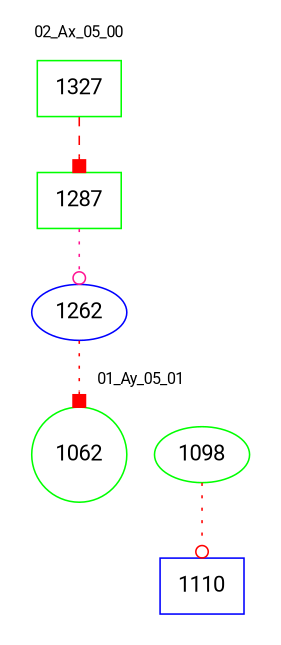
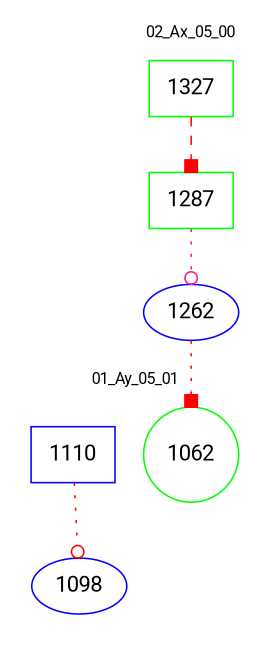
(202, 455) -> (79, 586)
(202, 514) -> (76, 514)
